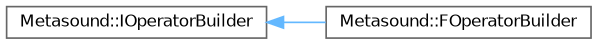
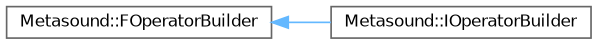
(305, 22) -> (310, 22)
